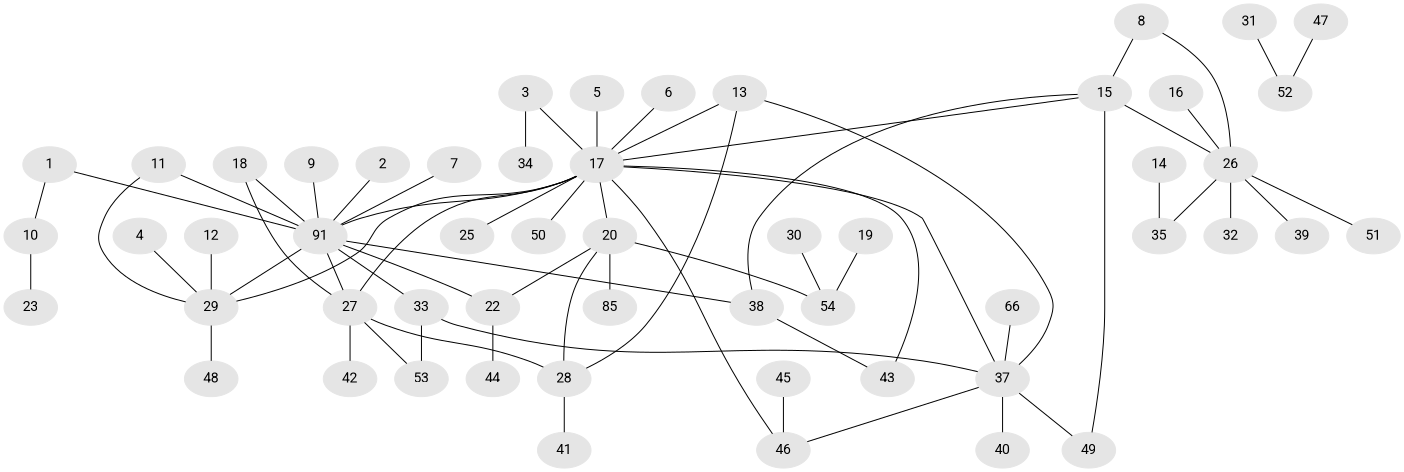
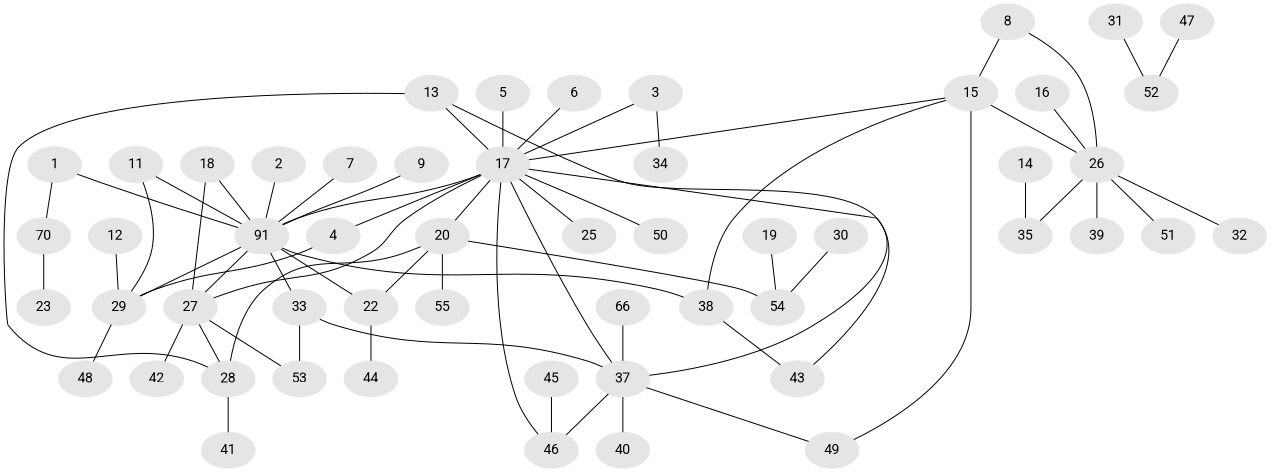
(388, 219) -> (418, 200)
(31, 236) -> (44, 236)
(610, 307) -> (442, 307)
